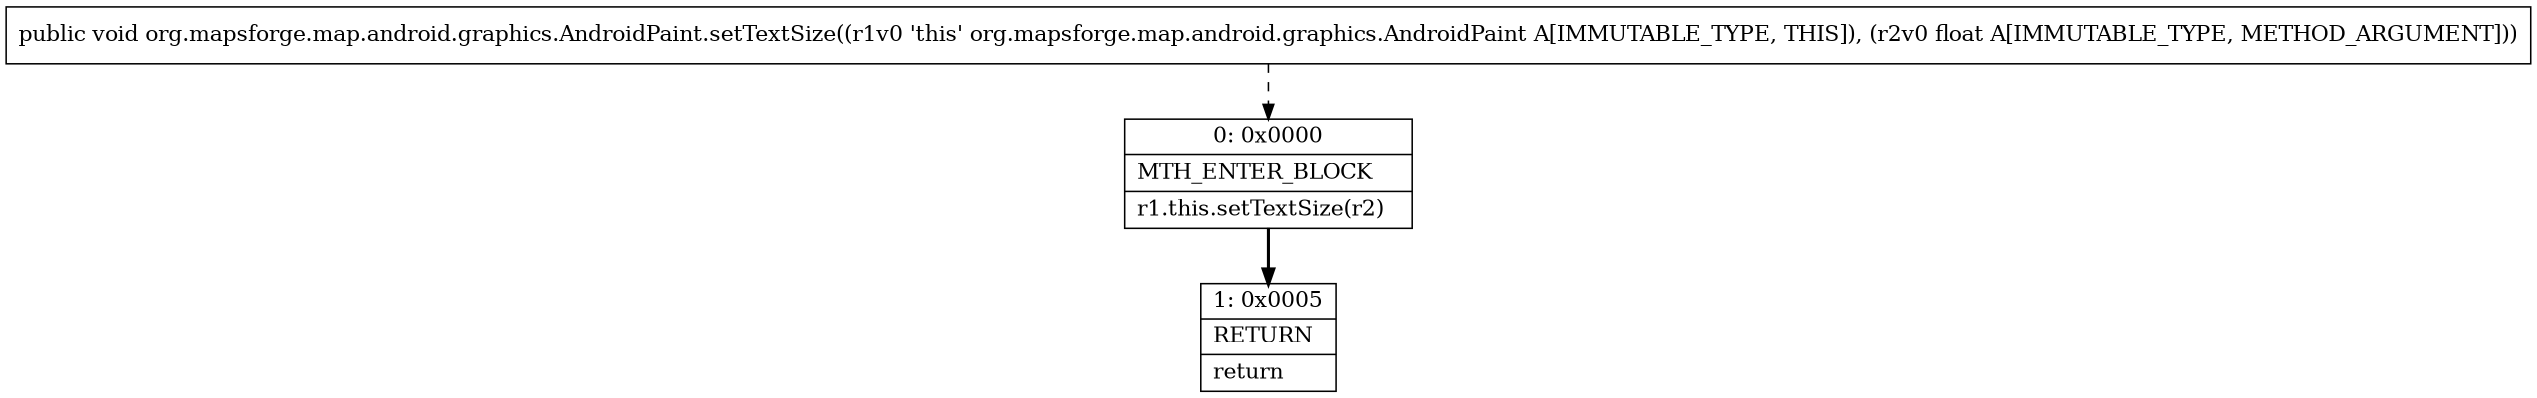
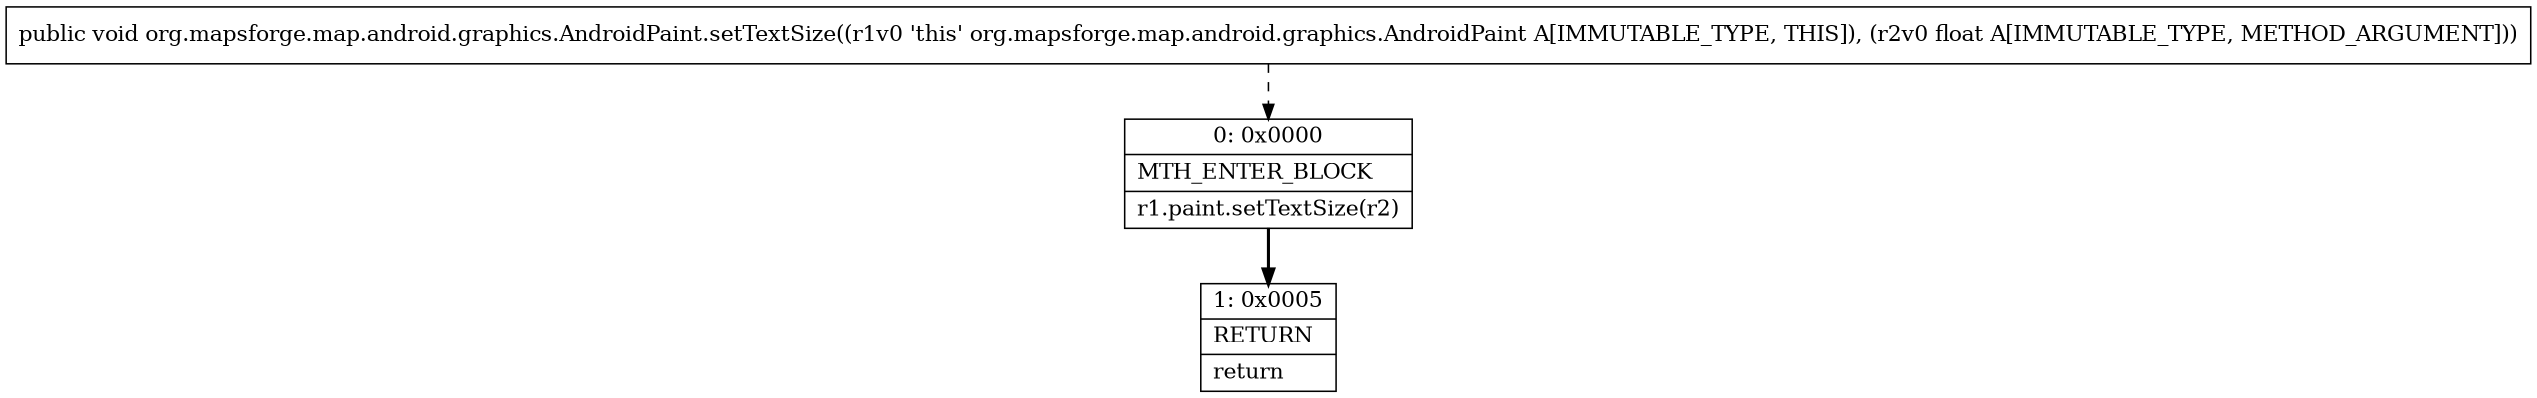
(1261, 209) -> (1268, 209)
